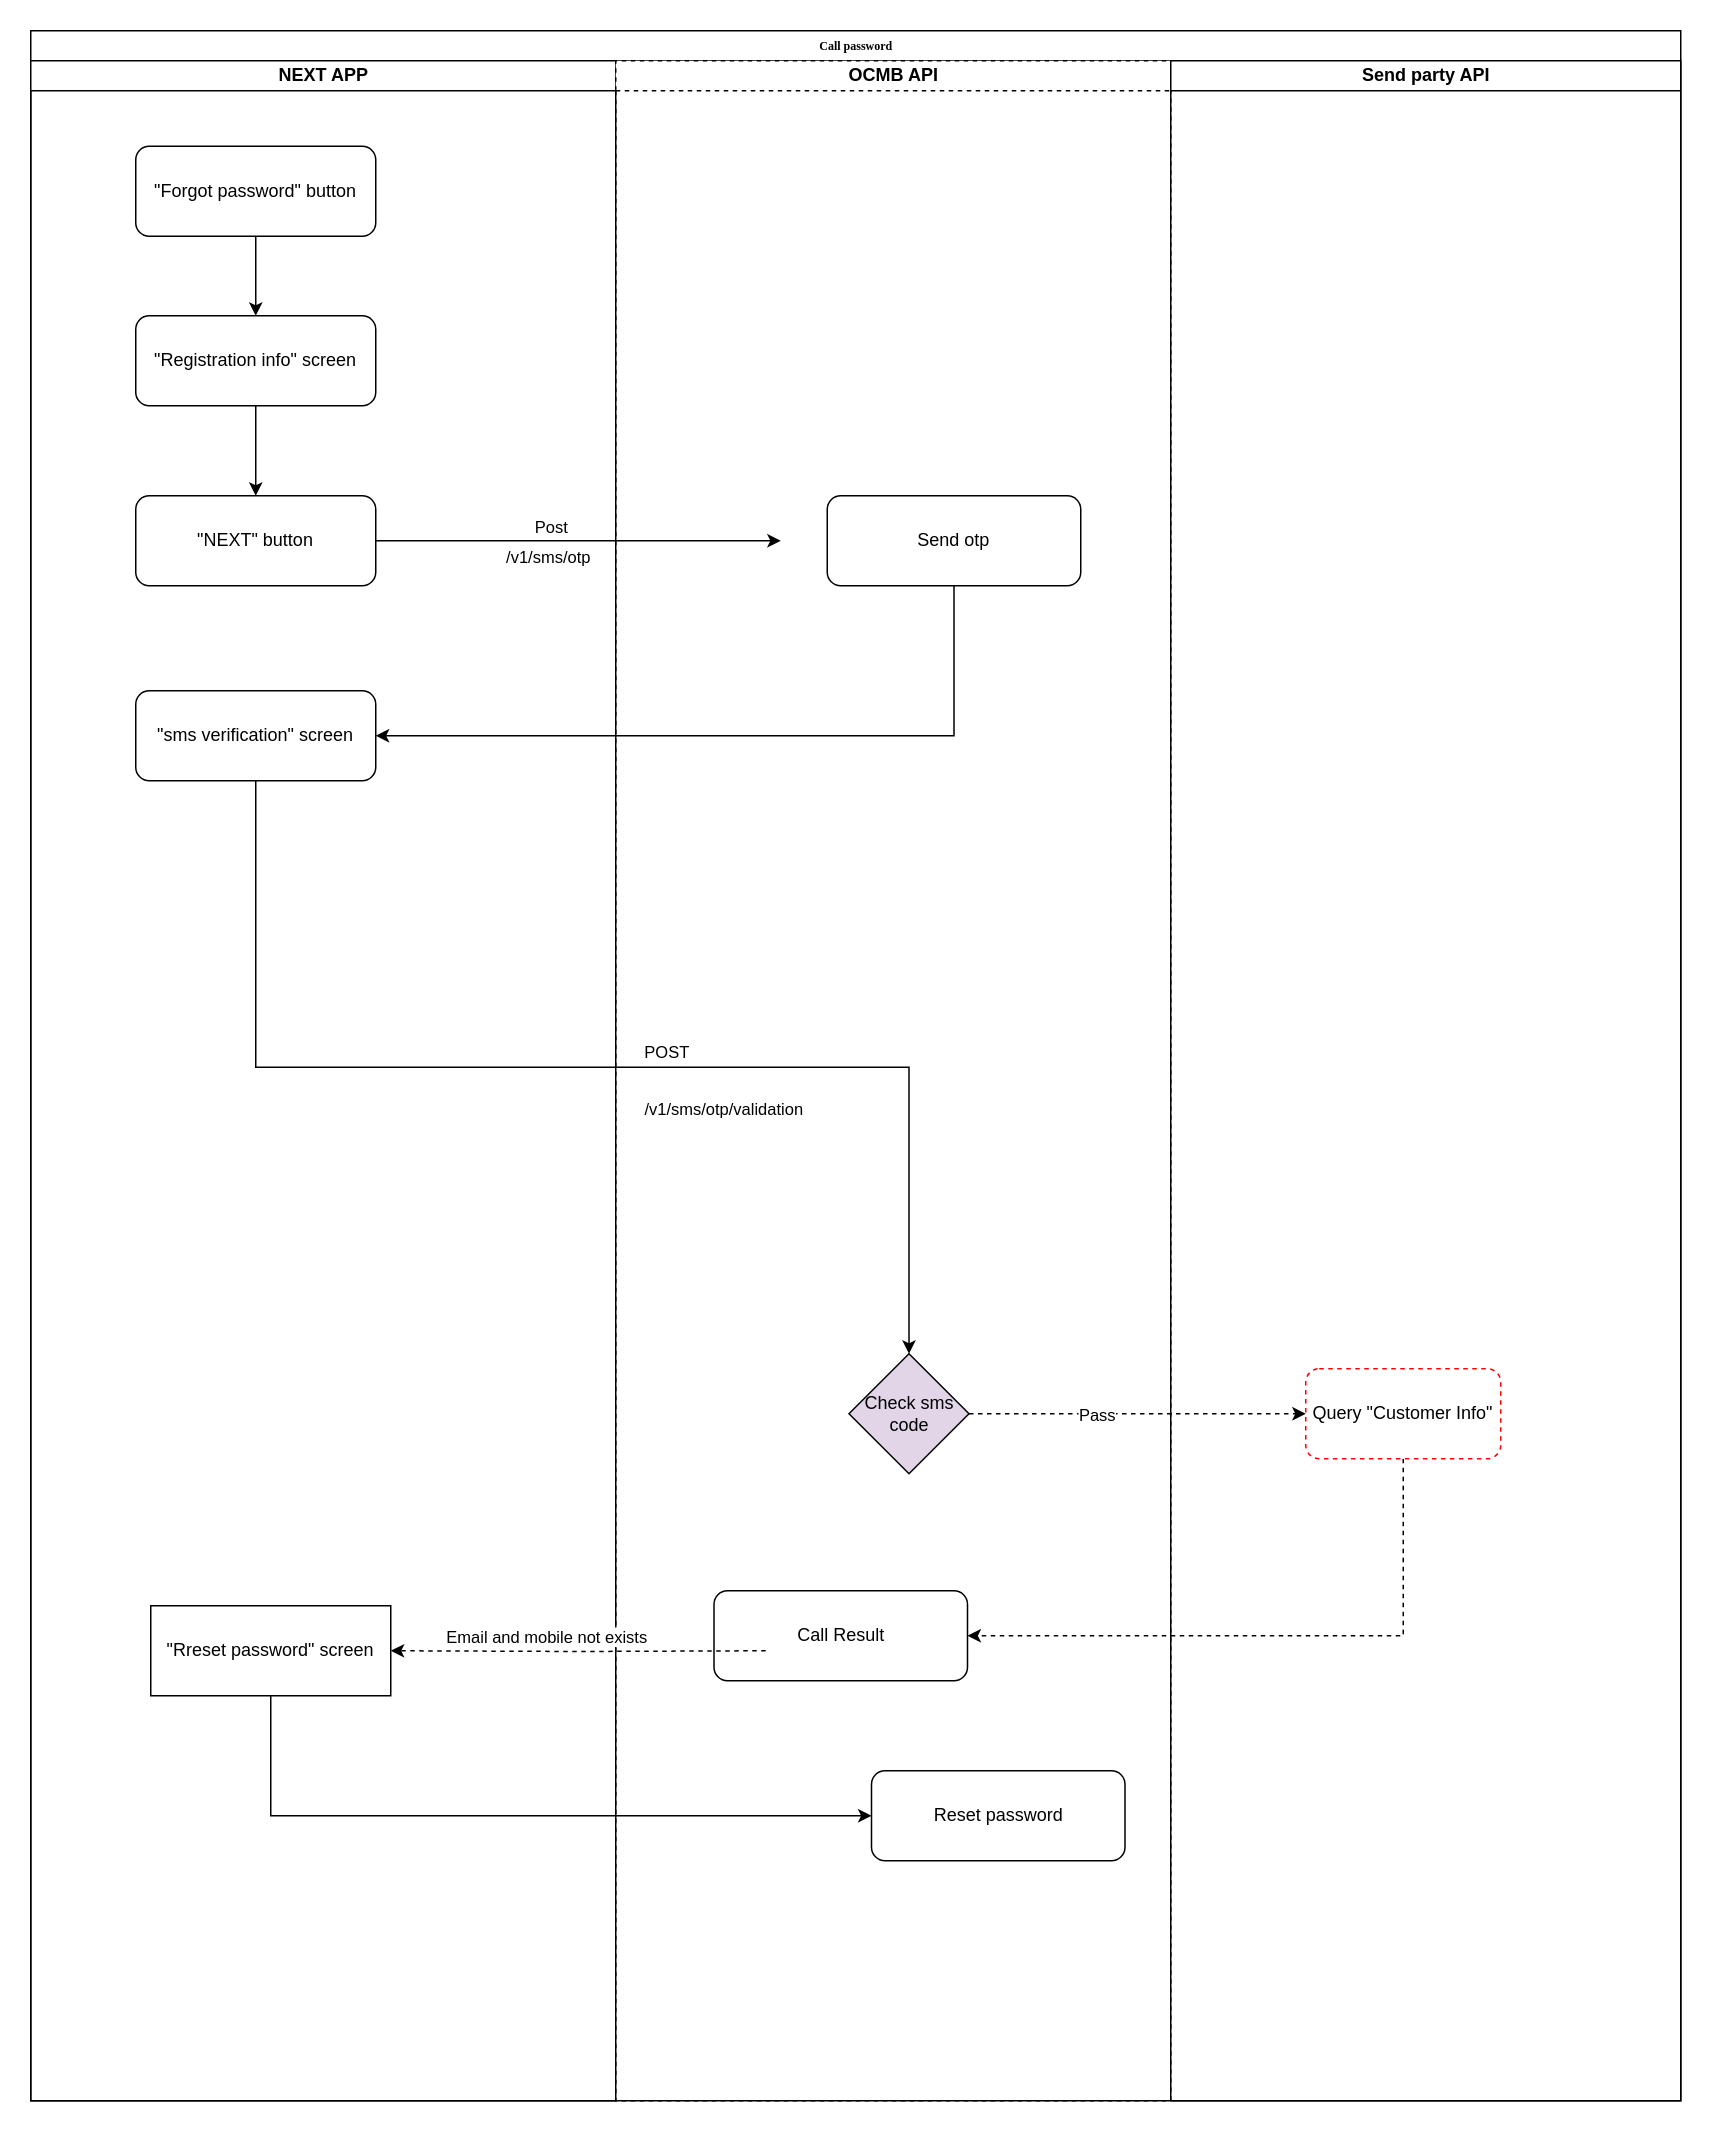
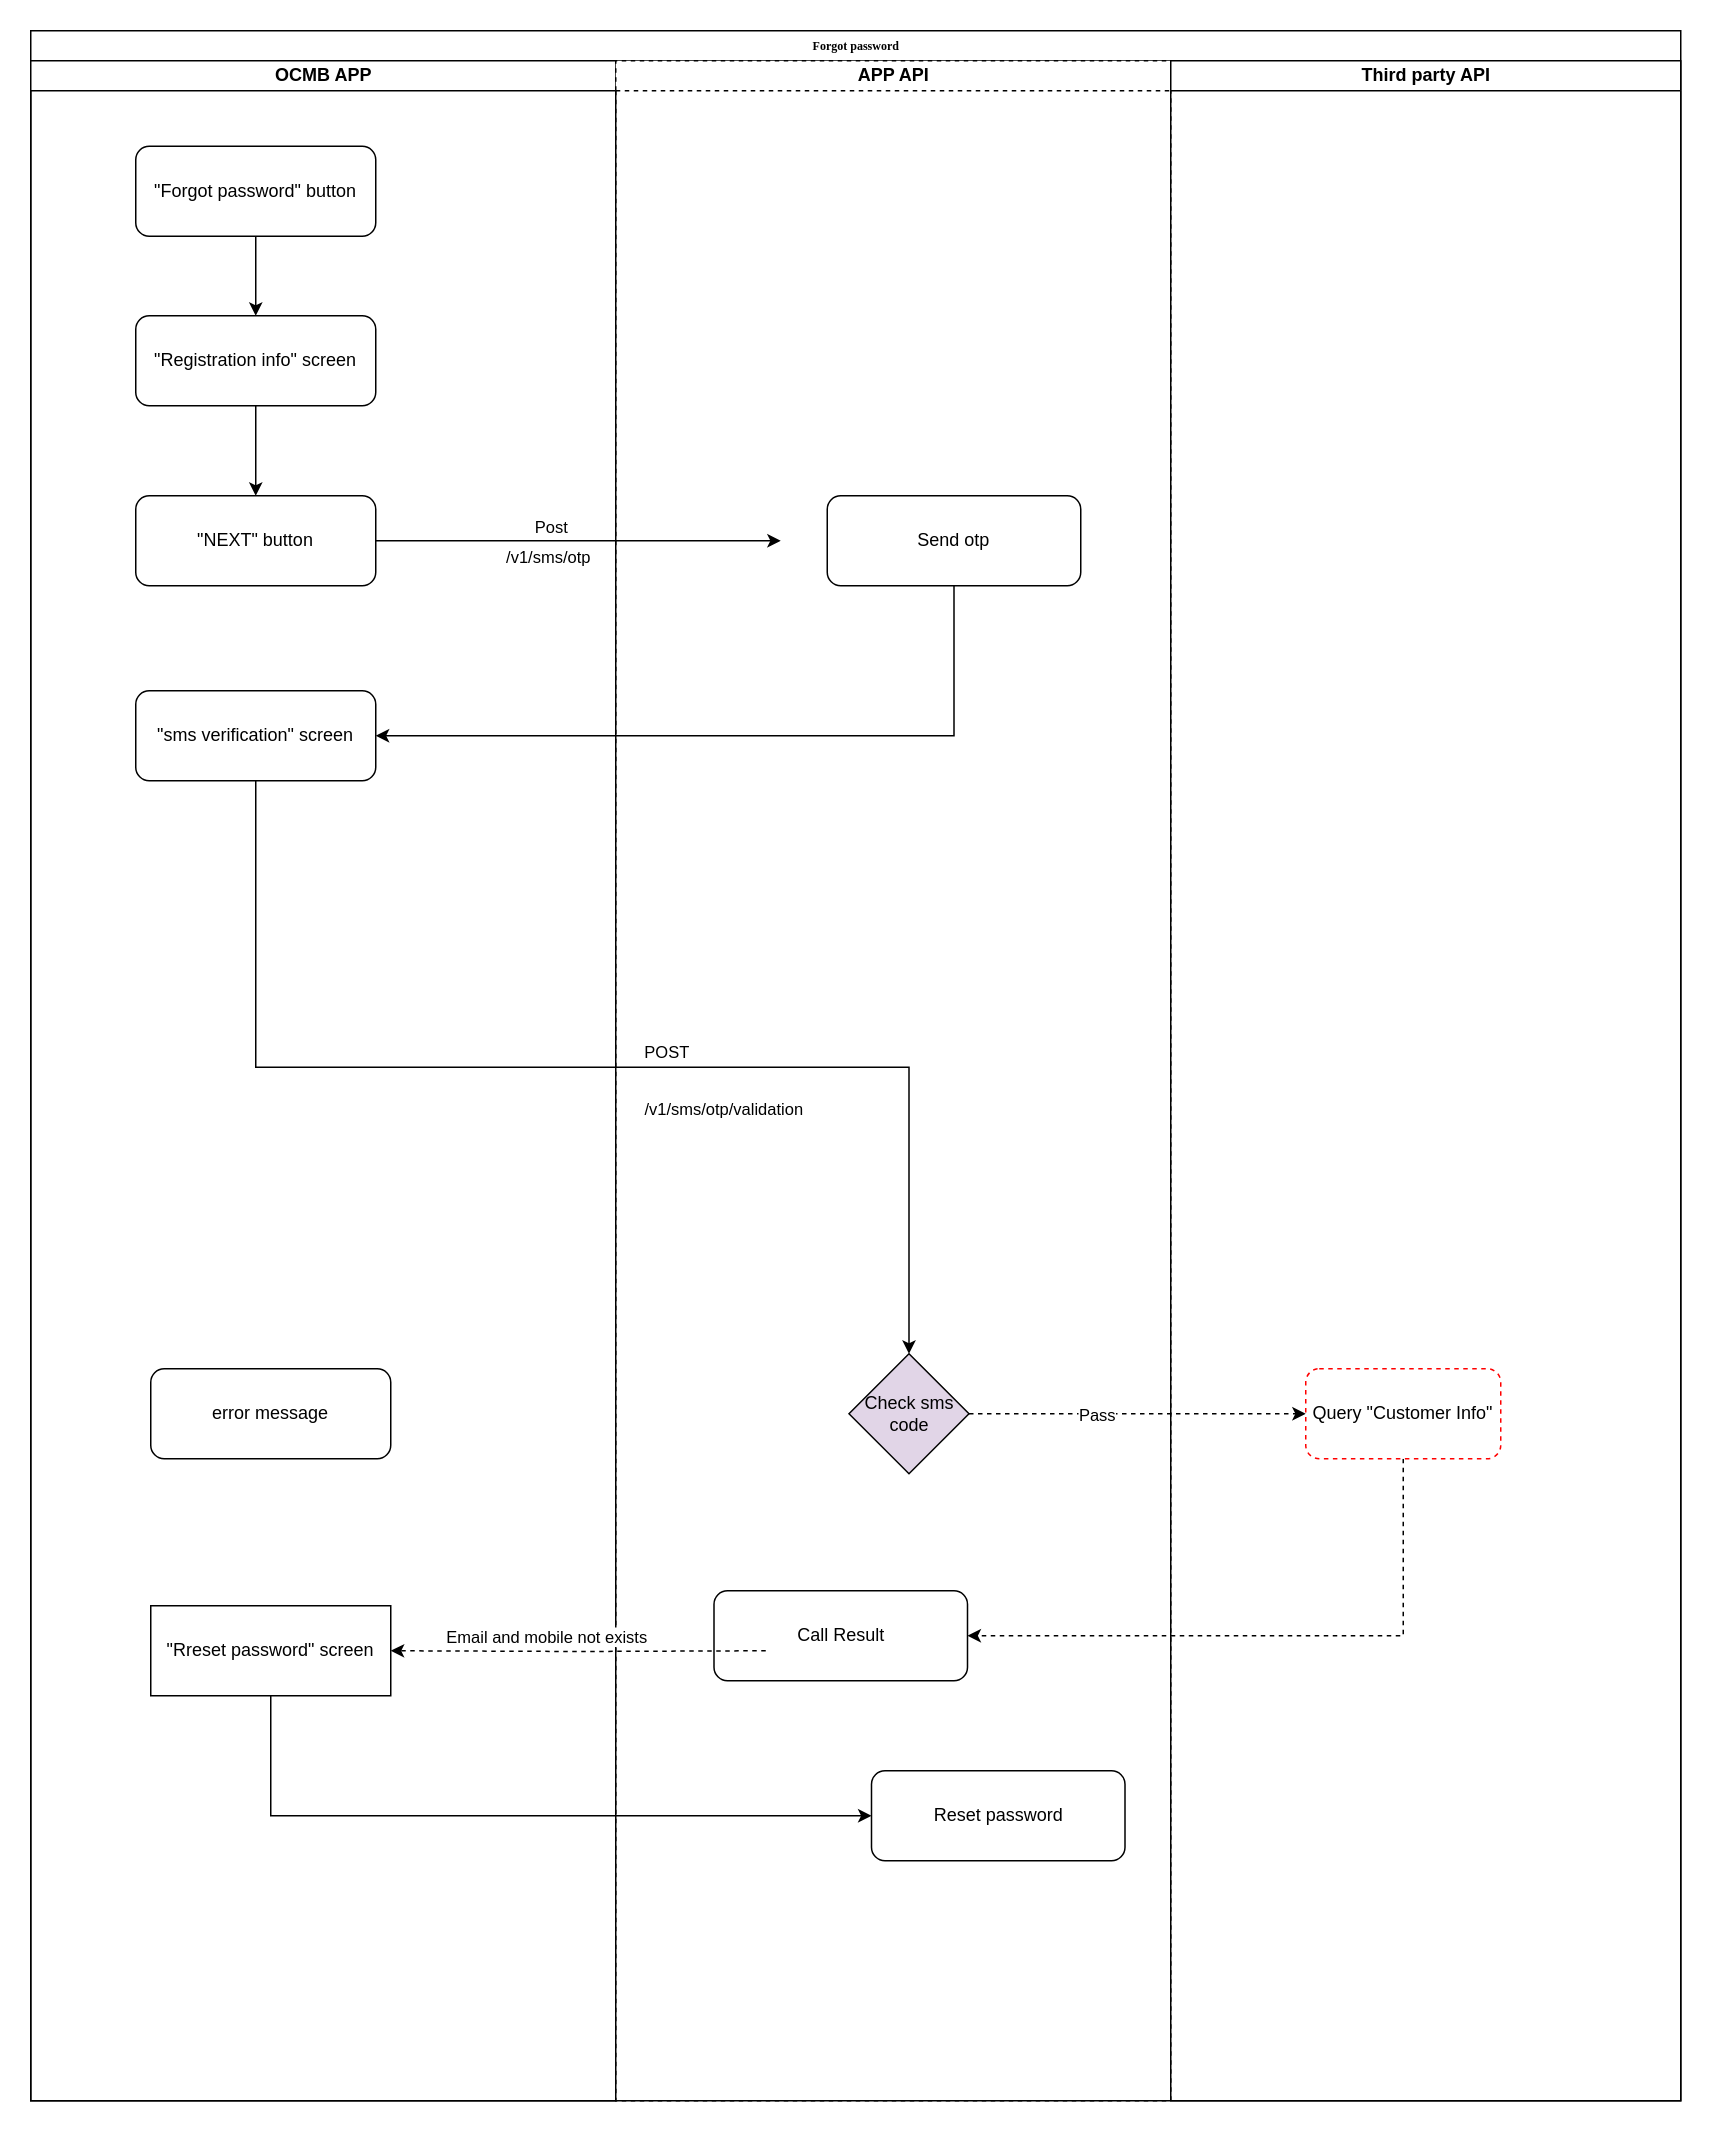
(857, 46) -> (857, 46)
(324, 76) -> (324, 76)
(894, 76) -> (894, 76)
(1427, 76) -> (1427, 76)
none -> (271, 1414)
